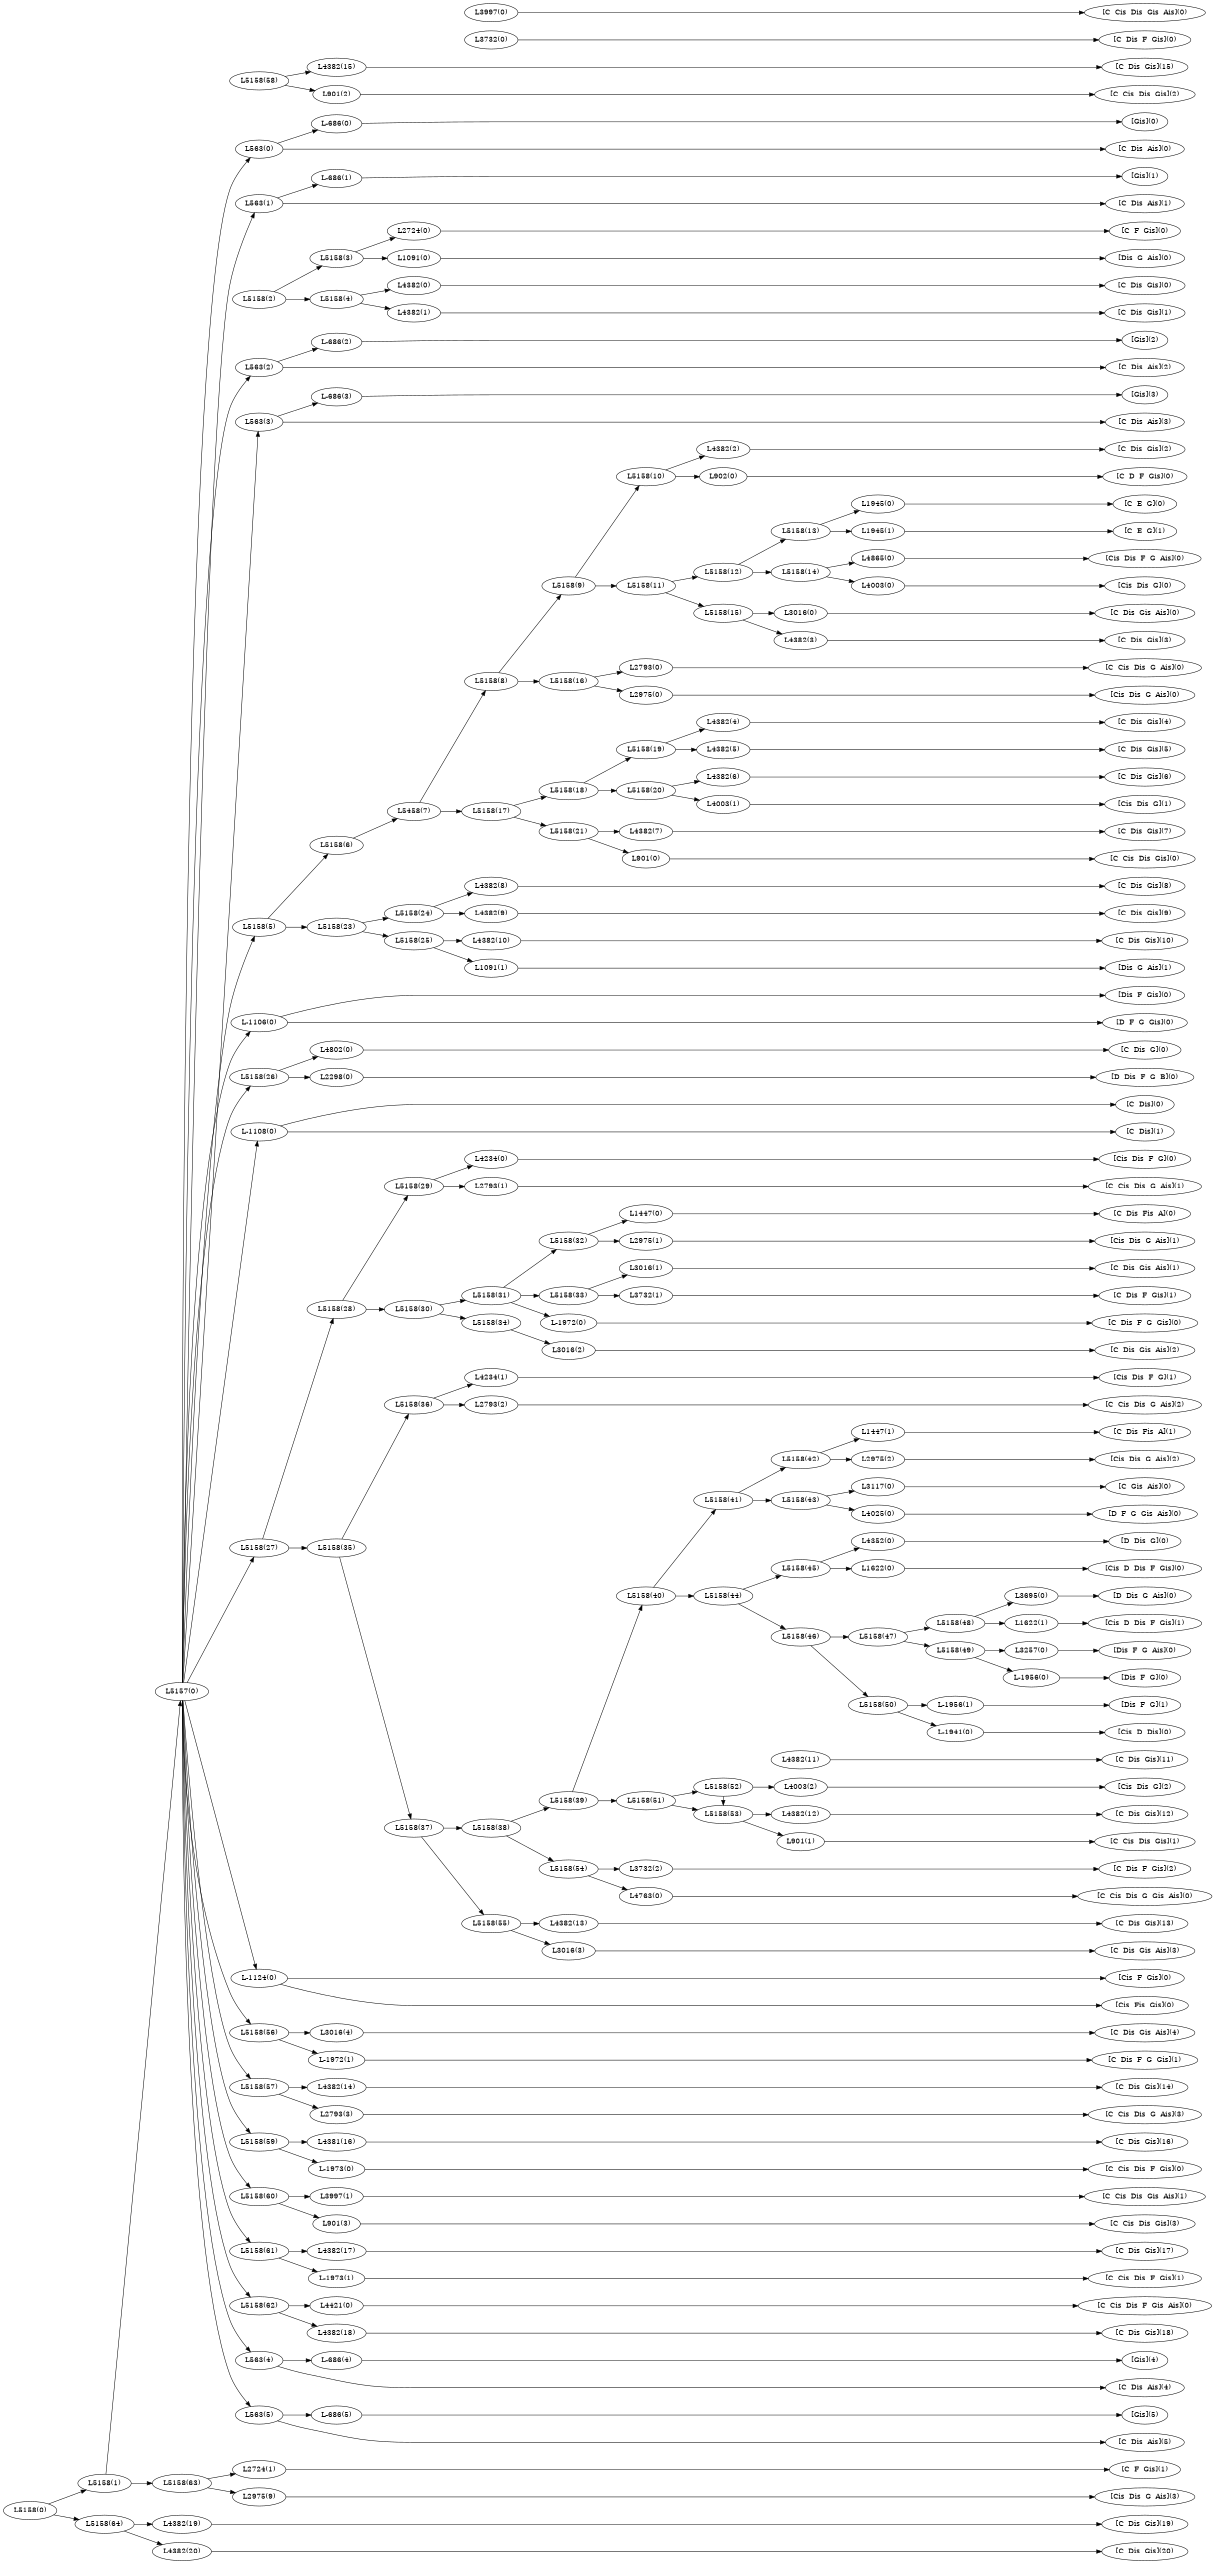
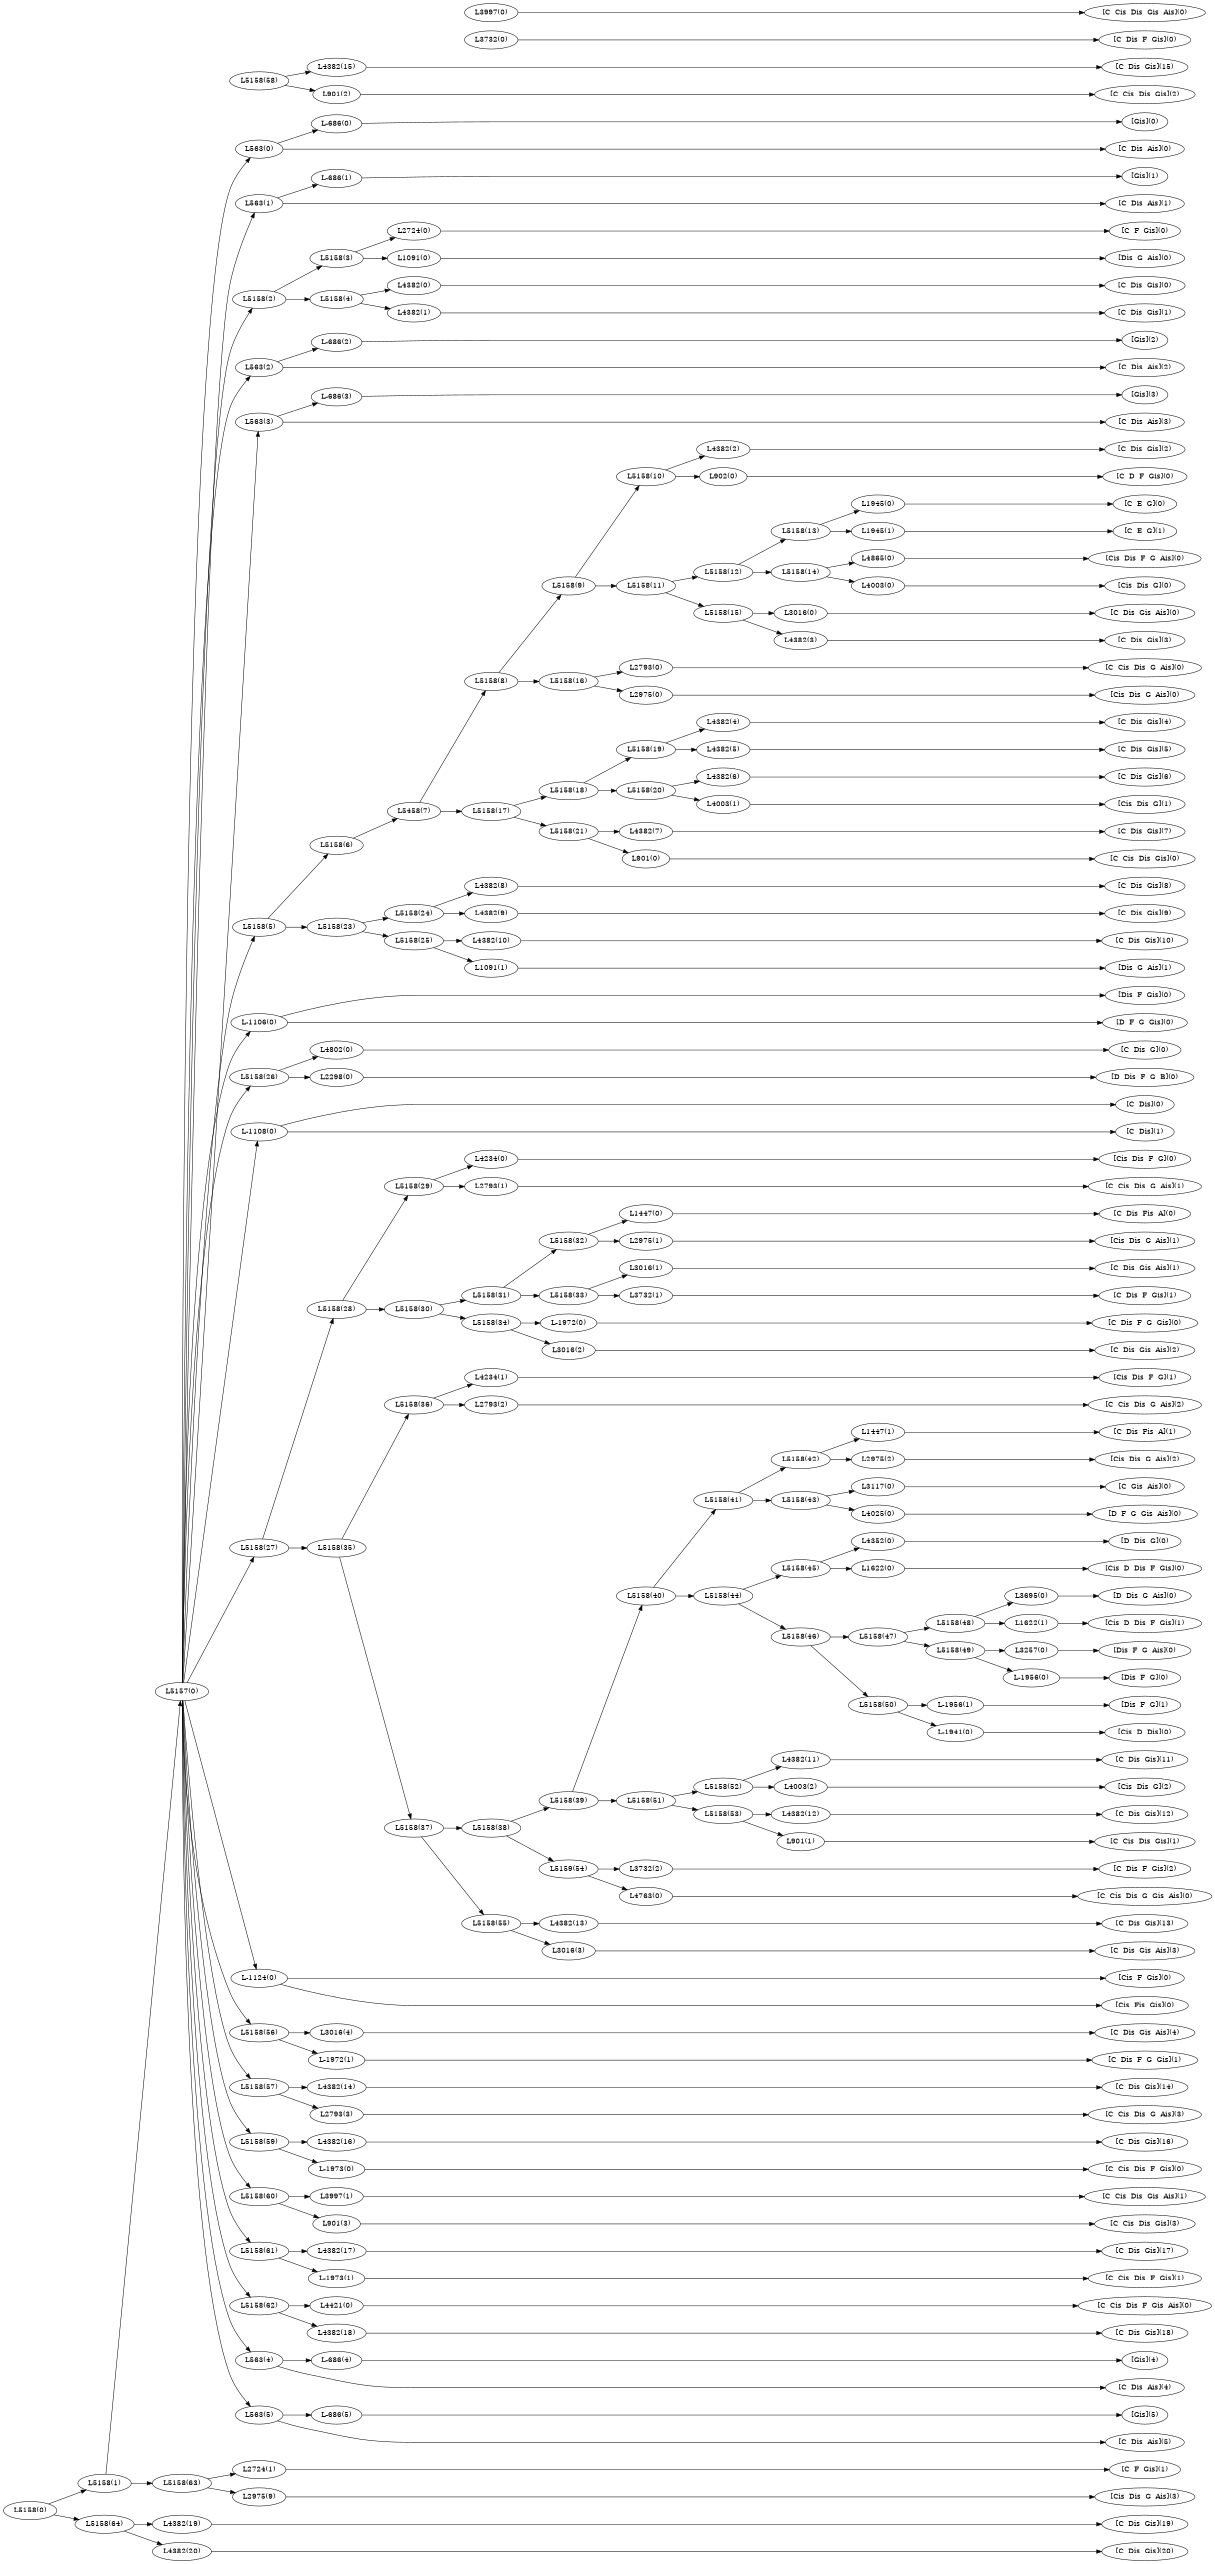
none -> (194, 994)
(528, 1309) -> (528, 1323)
(723, 1798) -> (760, 1774)
(569, 1869) -> (569, 1869)
(337, 2142) -> (337, 2142)
